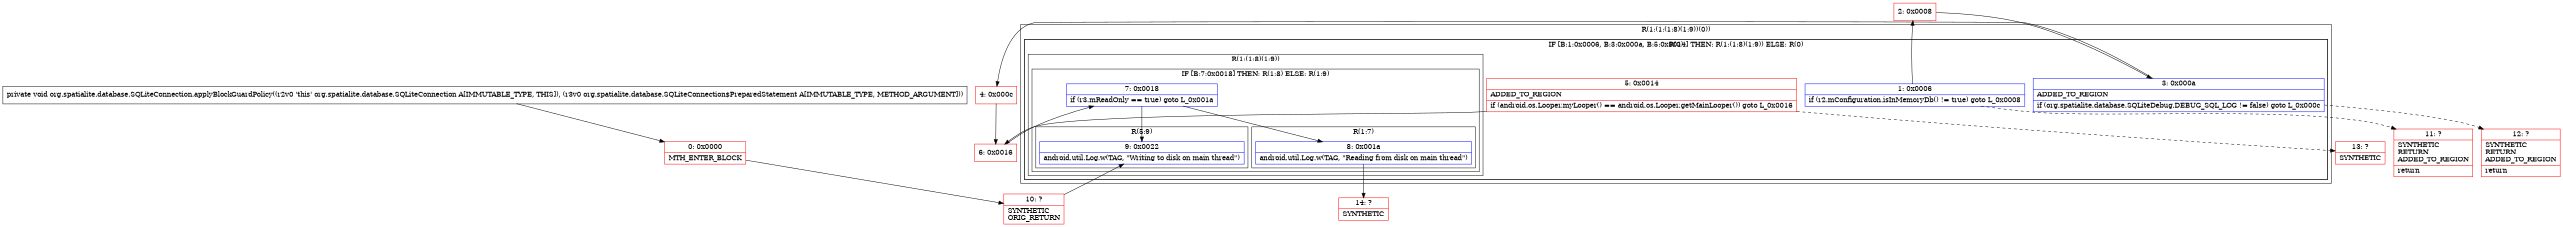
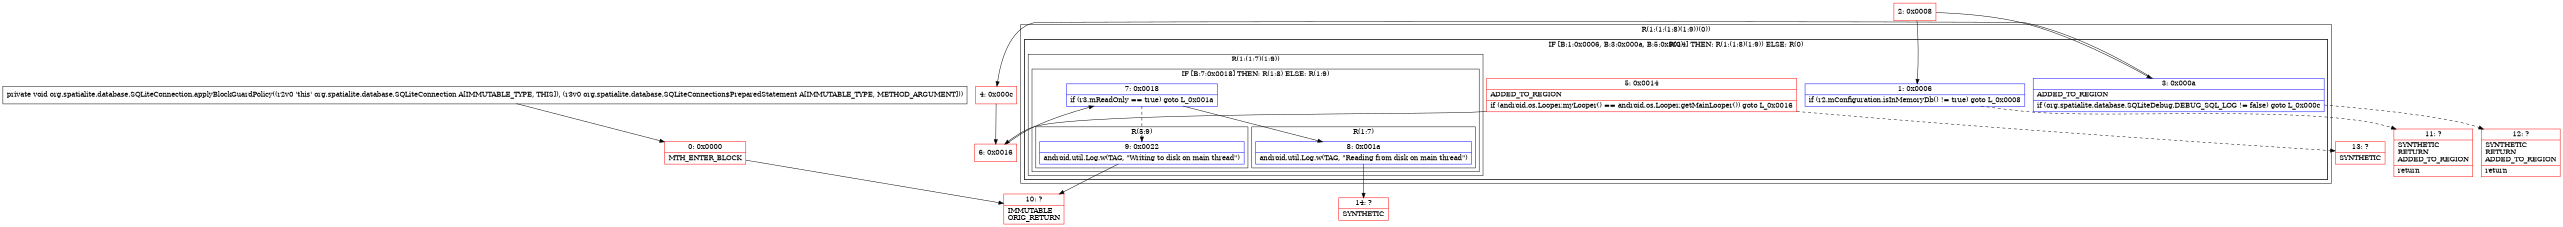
(1912, 55) -> (1918, 50)
(1256, 60) -> (1256, 60)
(1142, 121) -> (1142, 121)
(1081, 186) -> (1091, 178)
(1029, 211) -> (1030, 211)
